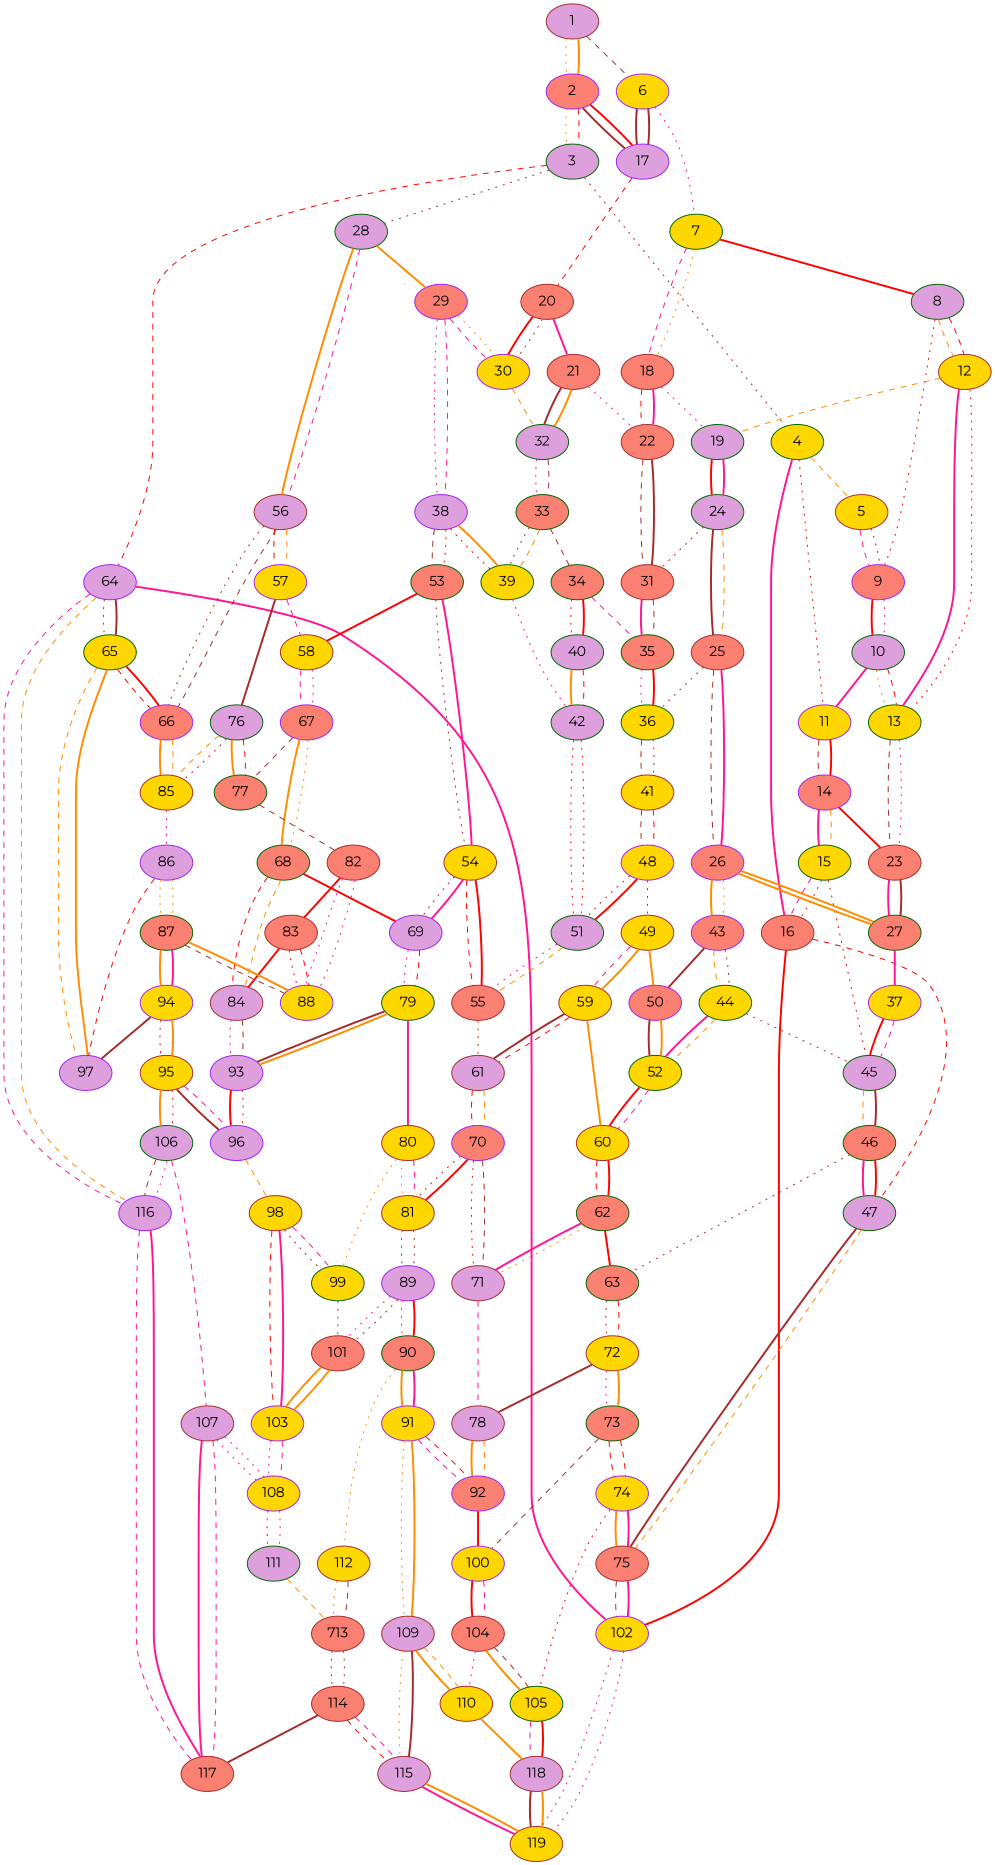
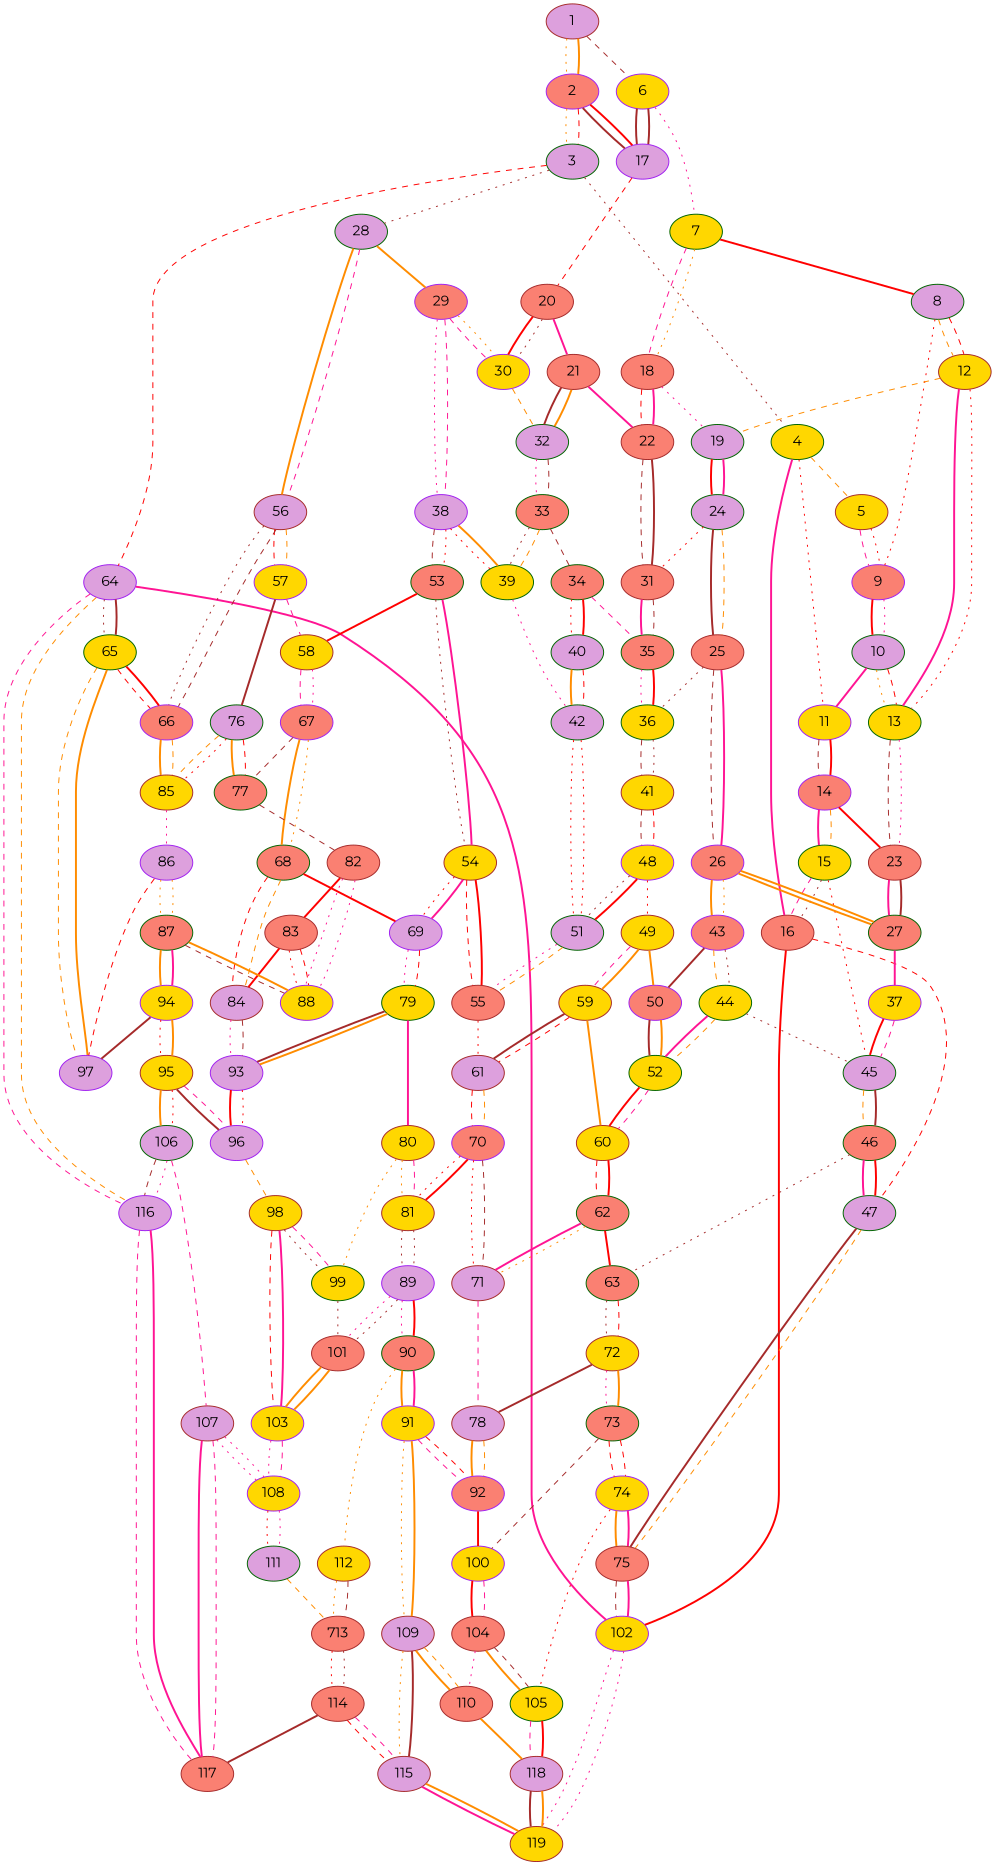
(610, 407) -> (610, 407)
(466, 1704) -> (466, 1704)
